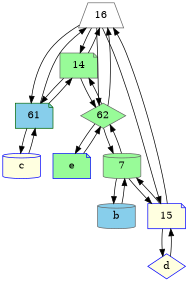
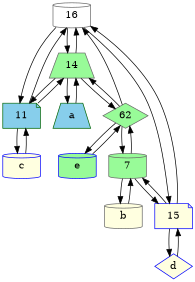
(101, 15) -> (72, 15)
(98, 63) -> none
(79, 66) -> (72, 66)
(34, 116) -> (22, 116)
none -> (72, 116)
(72, 166) -> (77, 166)
(116, 216) -> (123, 216)
